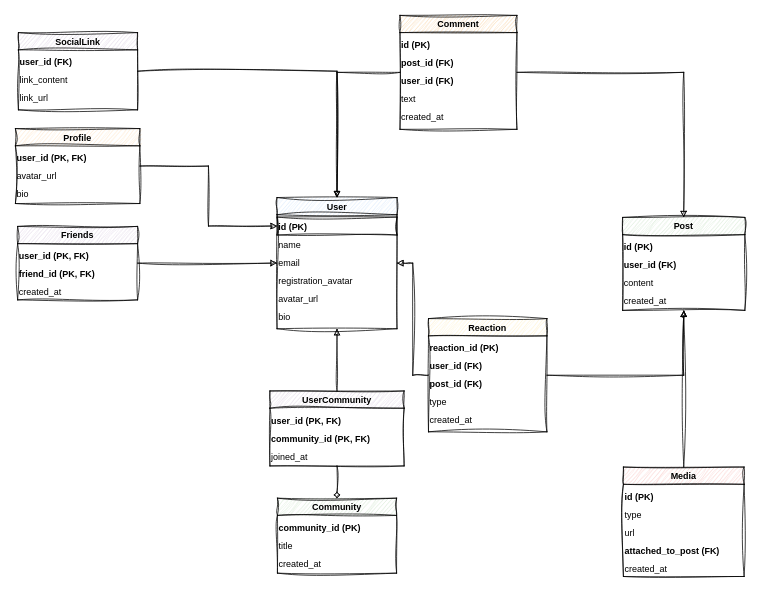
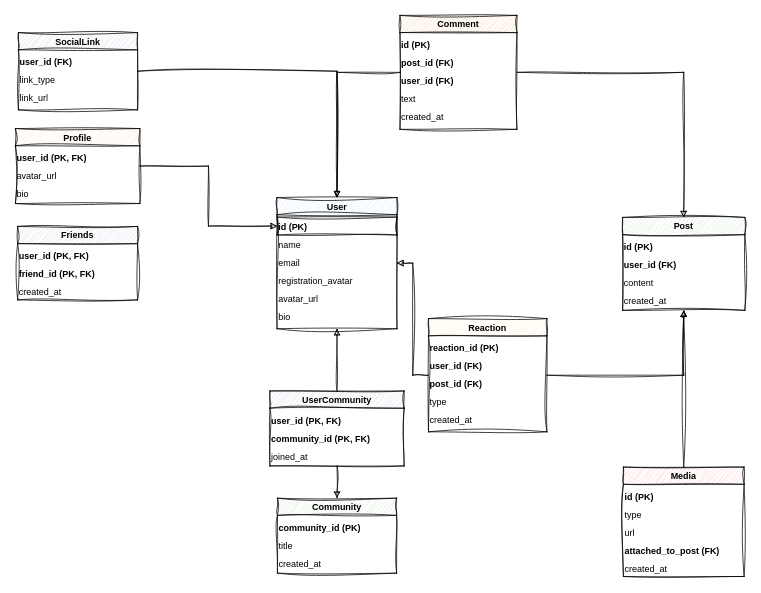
(47, 80) -> (40, 80)
(204, 263) -> none
(337, 491) -> (337, 490)
